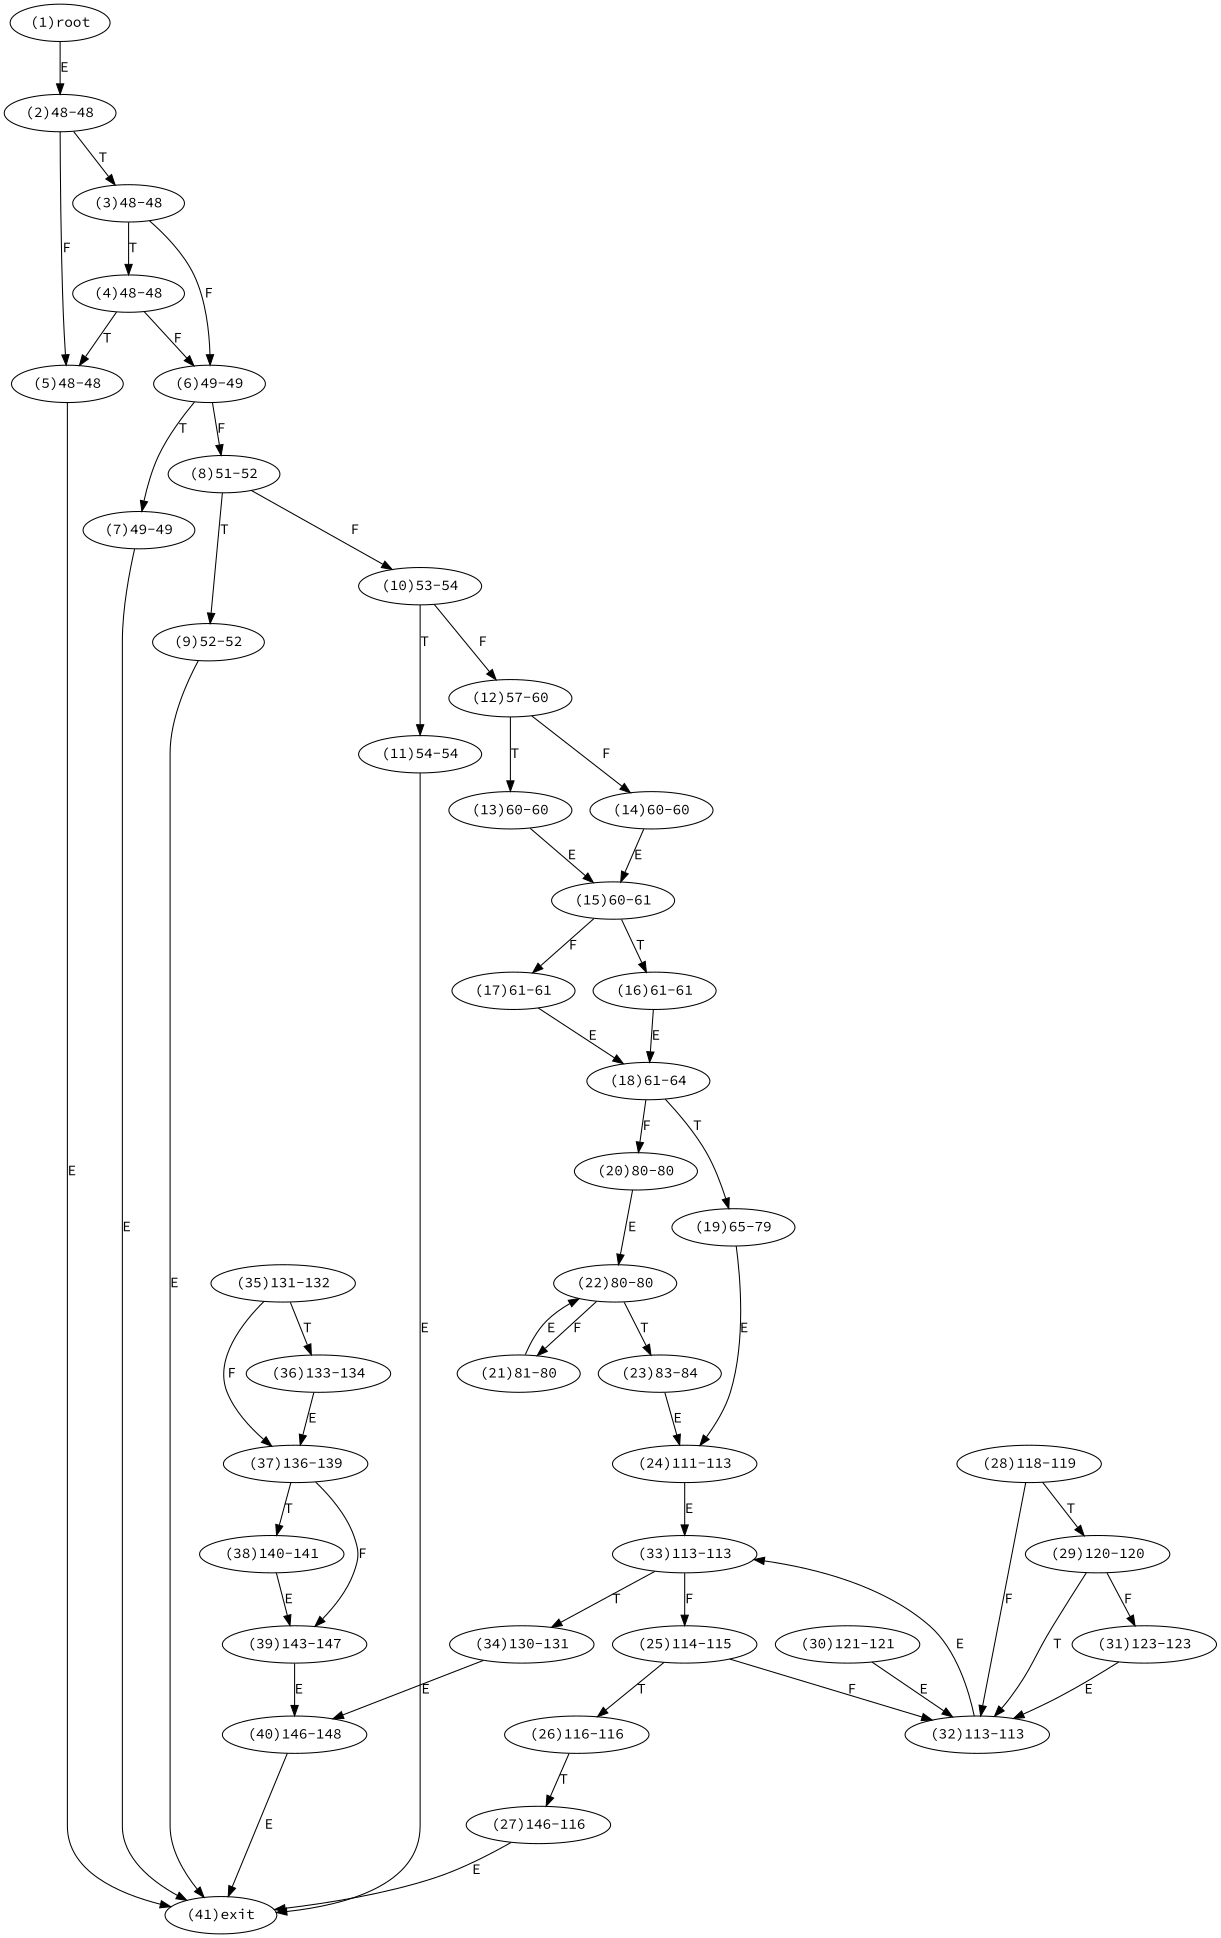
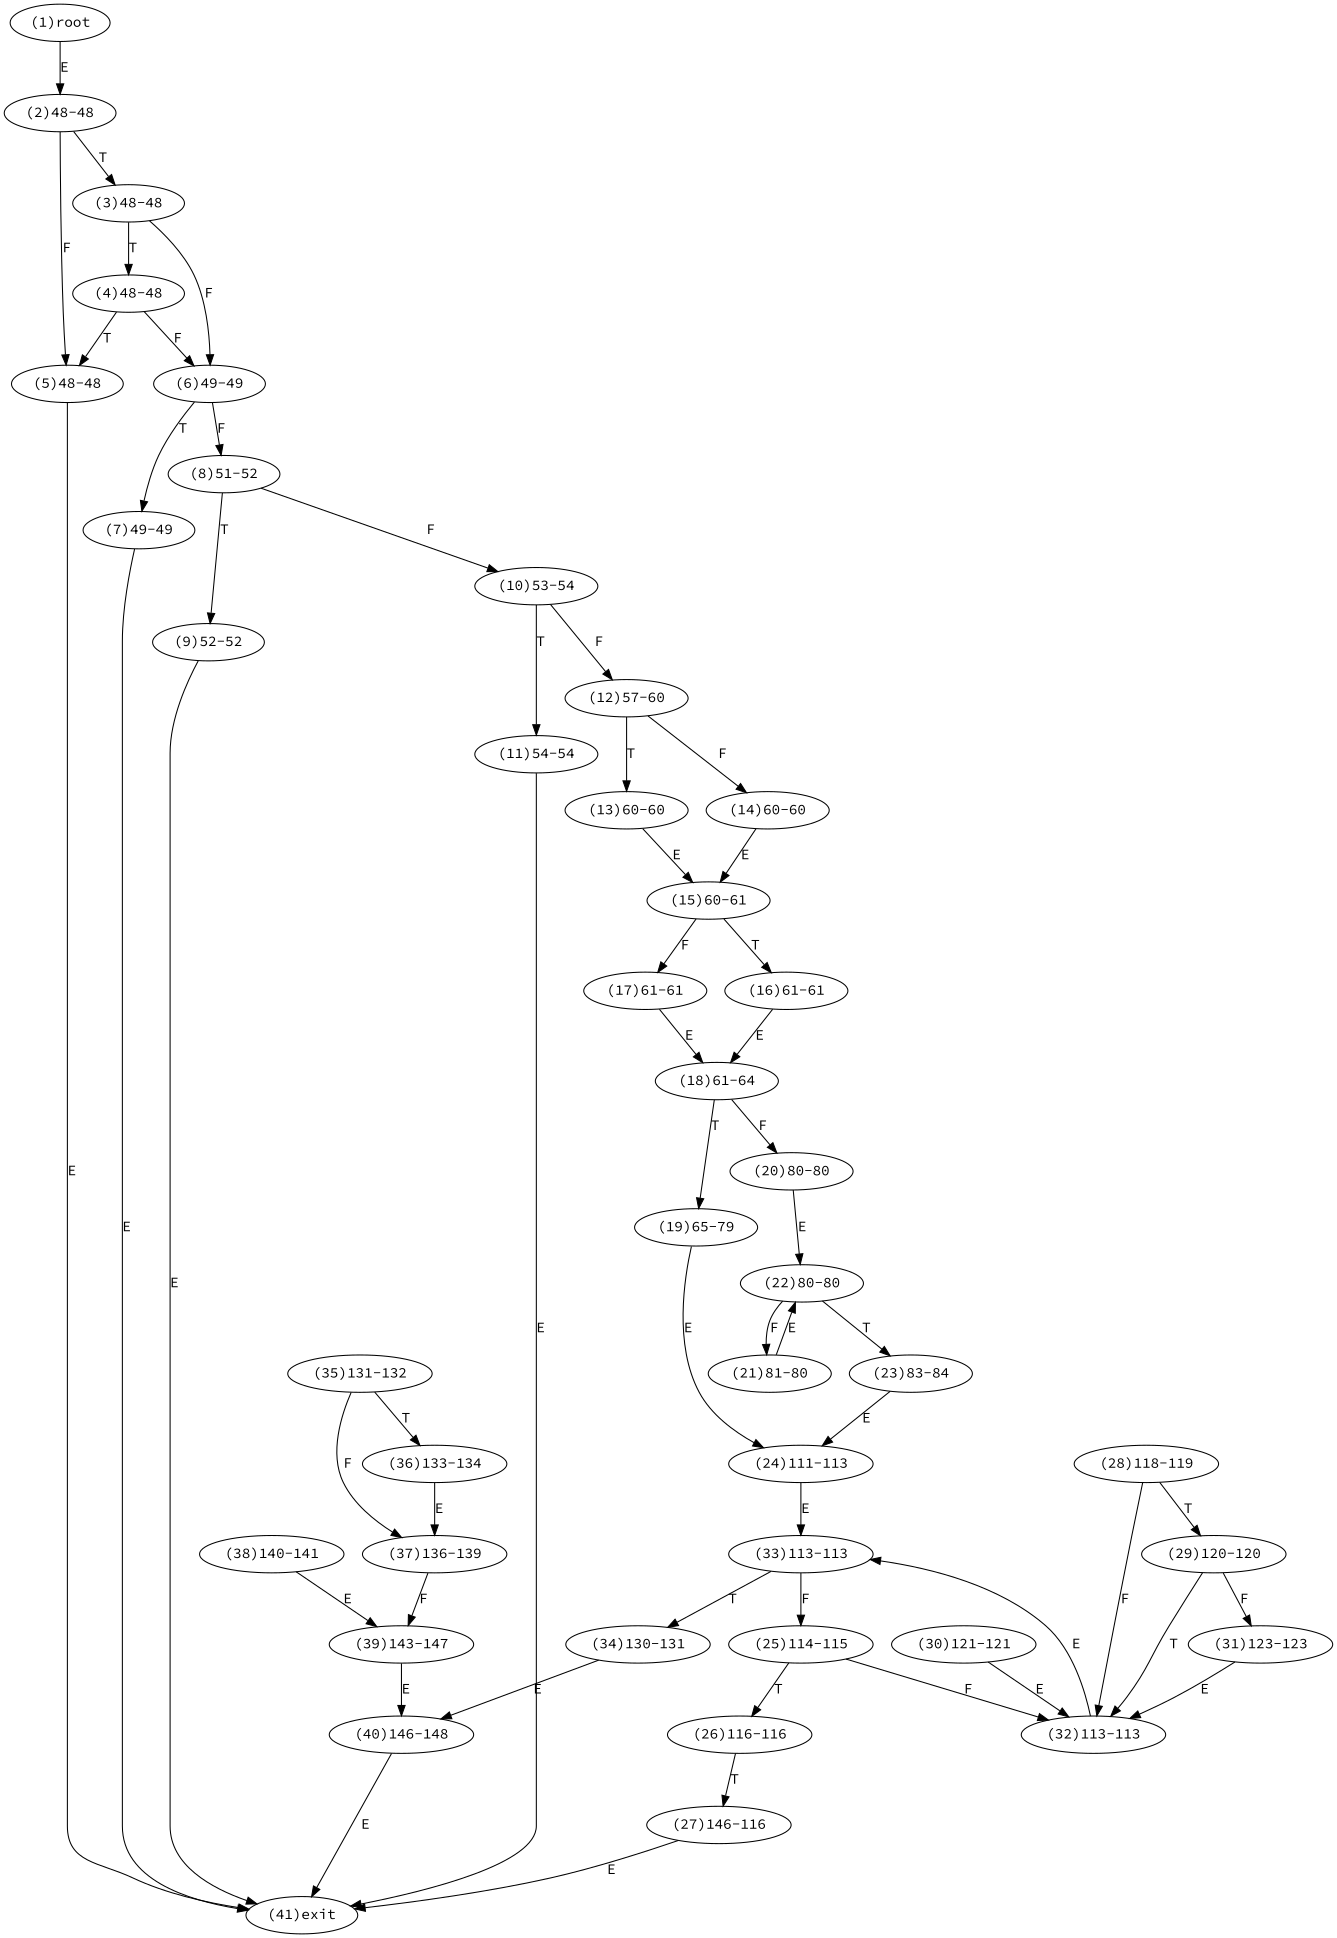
(285, 1504) -> none
